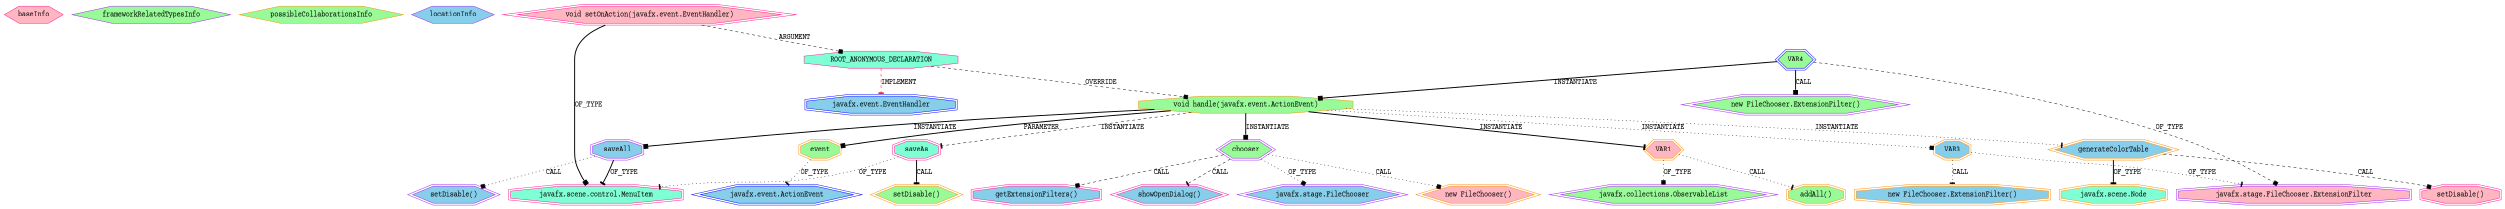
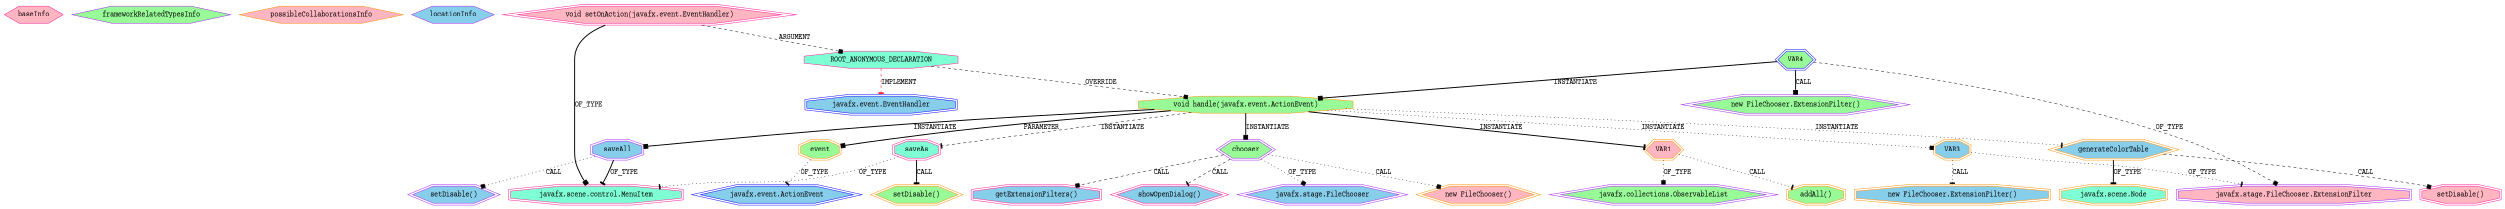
(321, 15) -> (321, 15)
